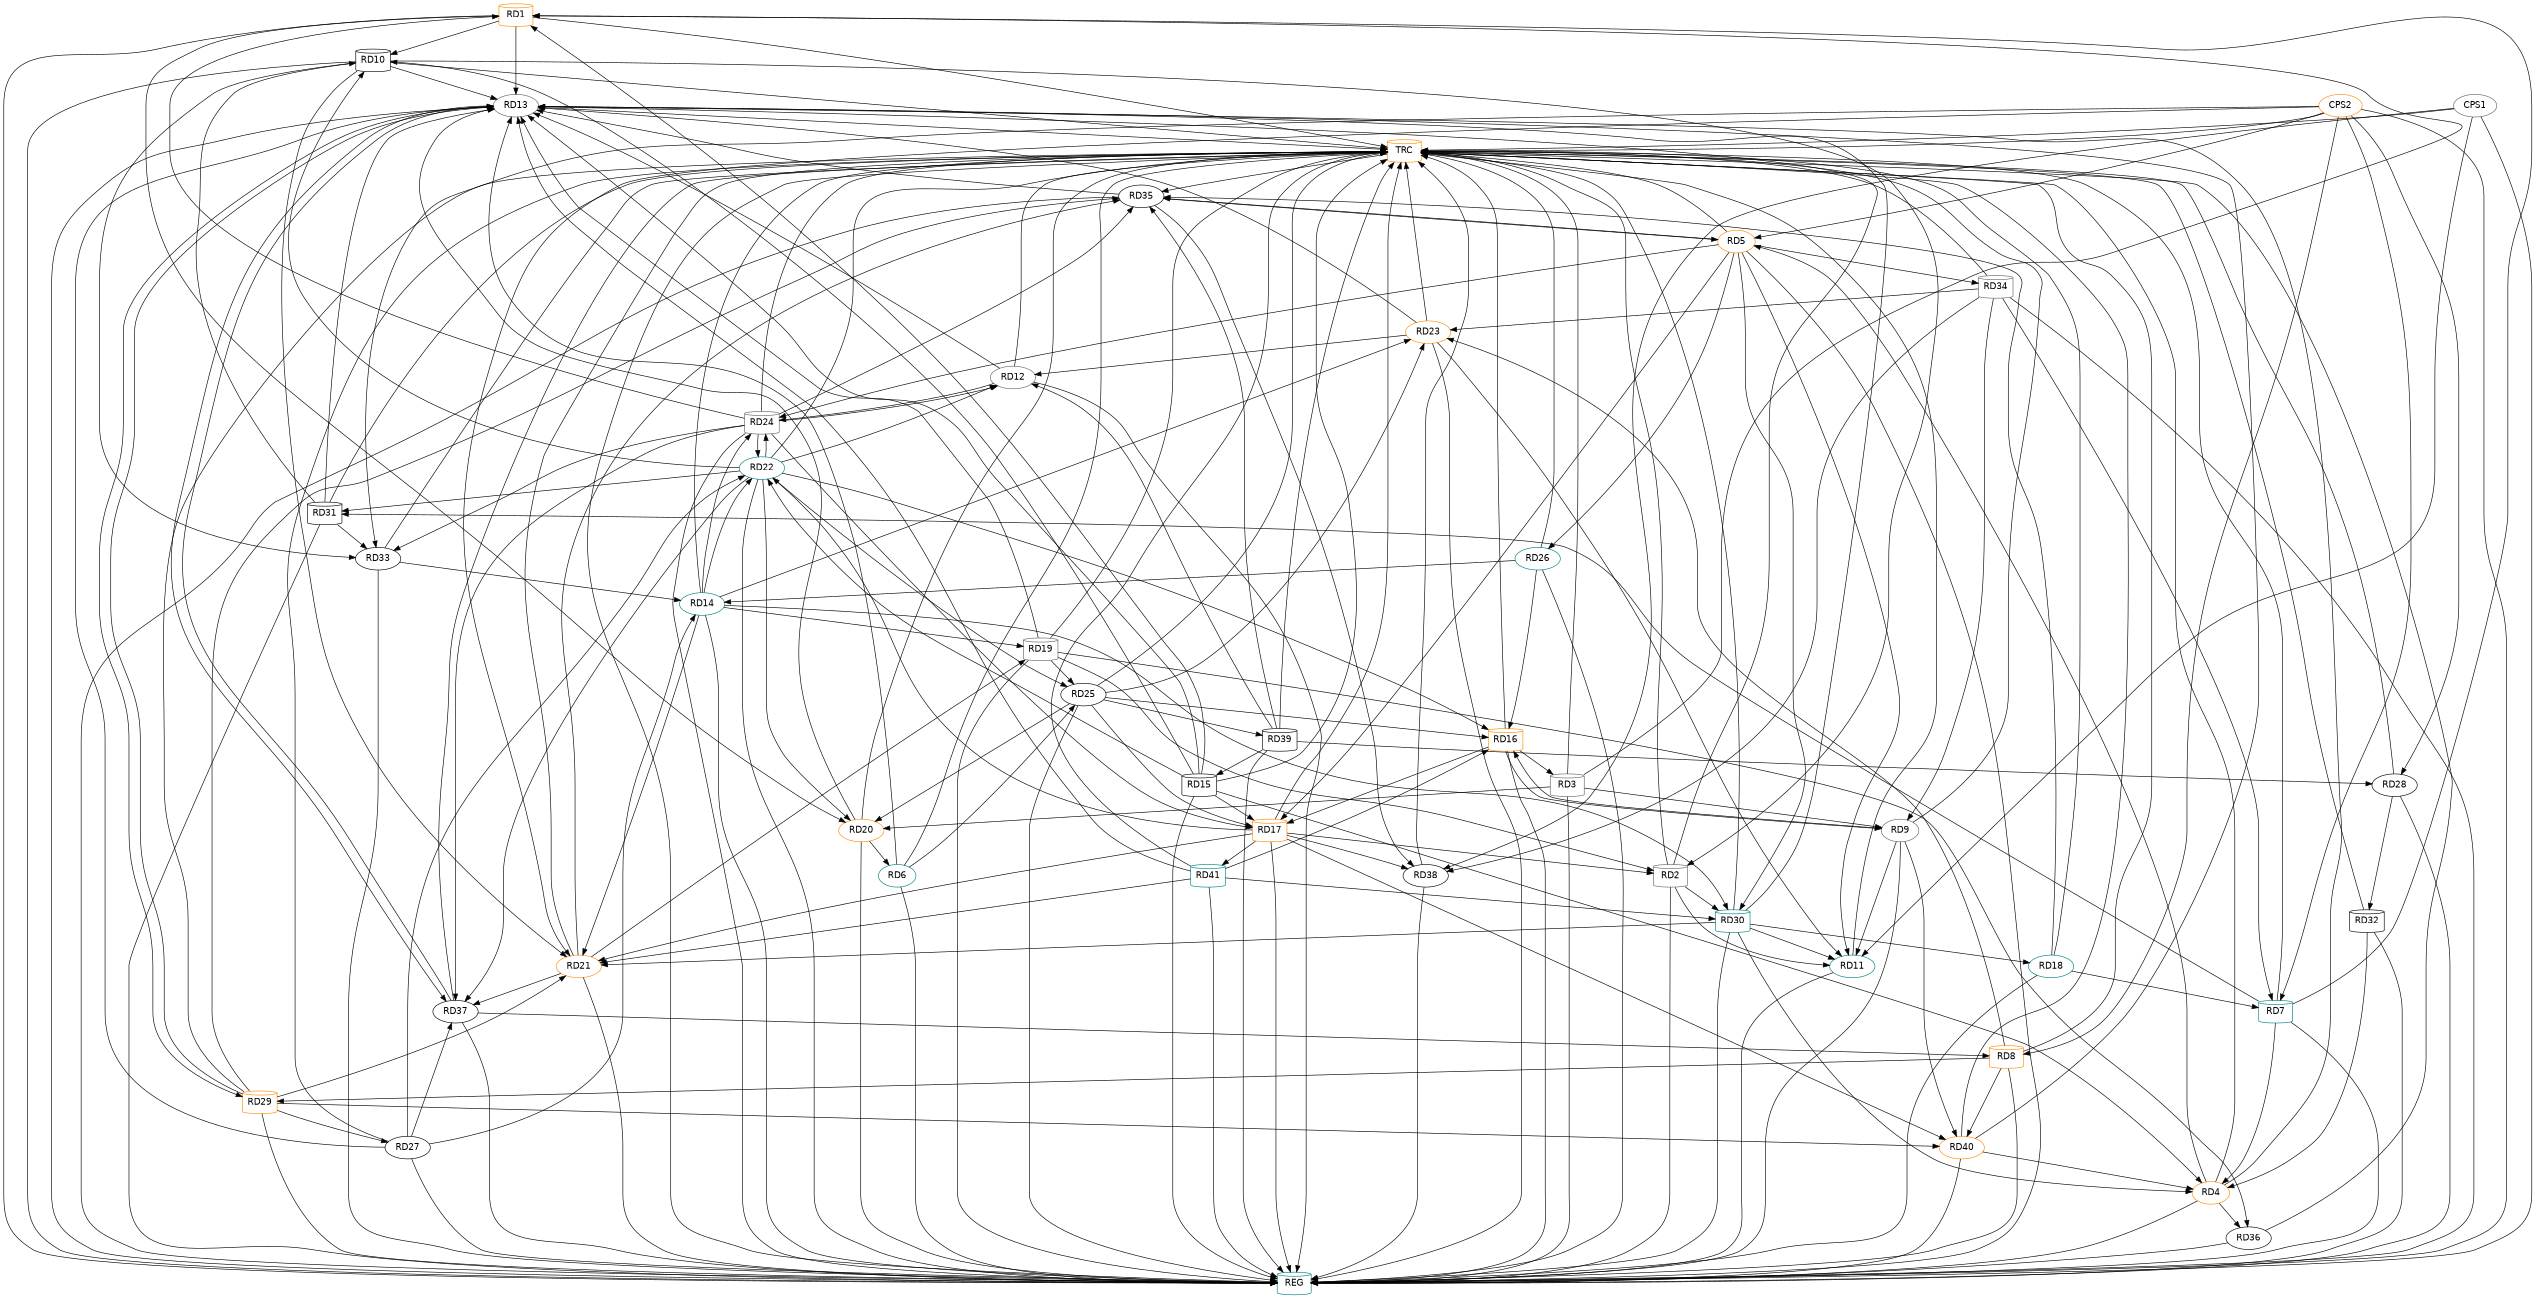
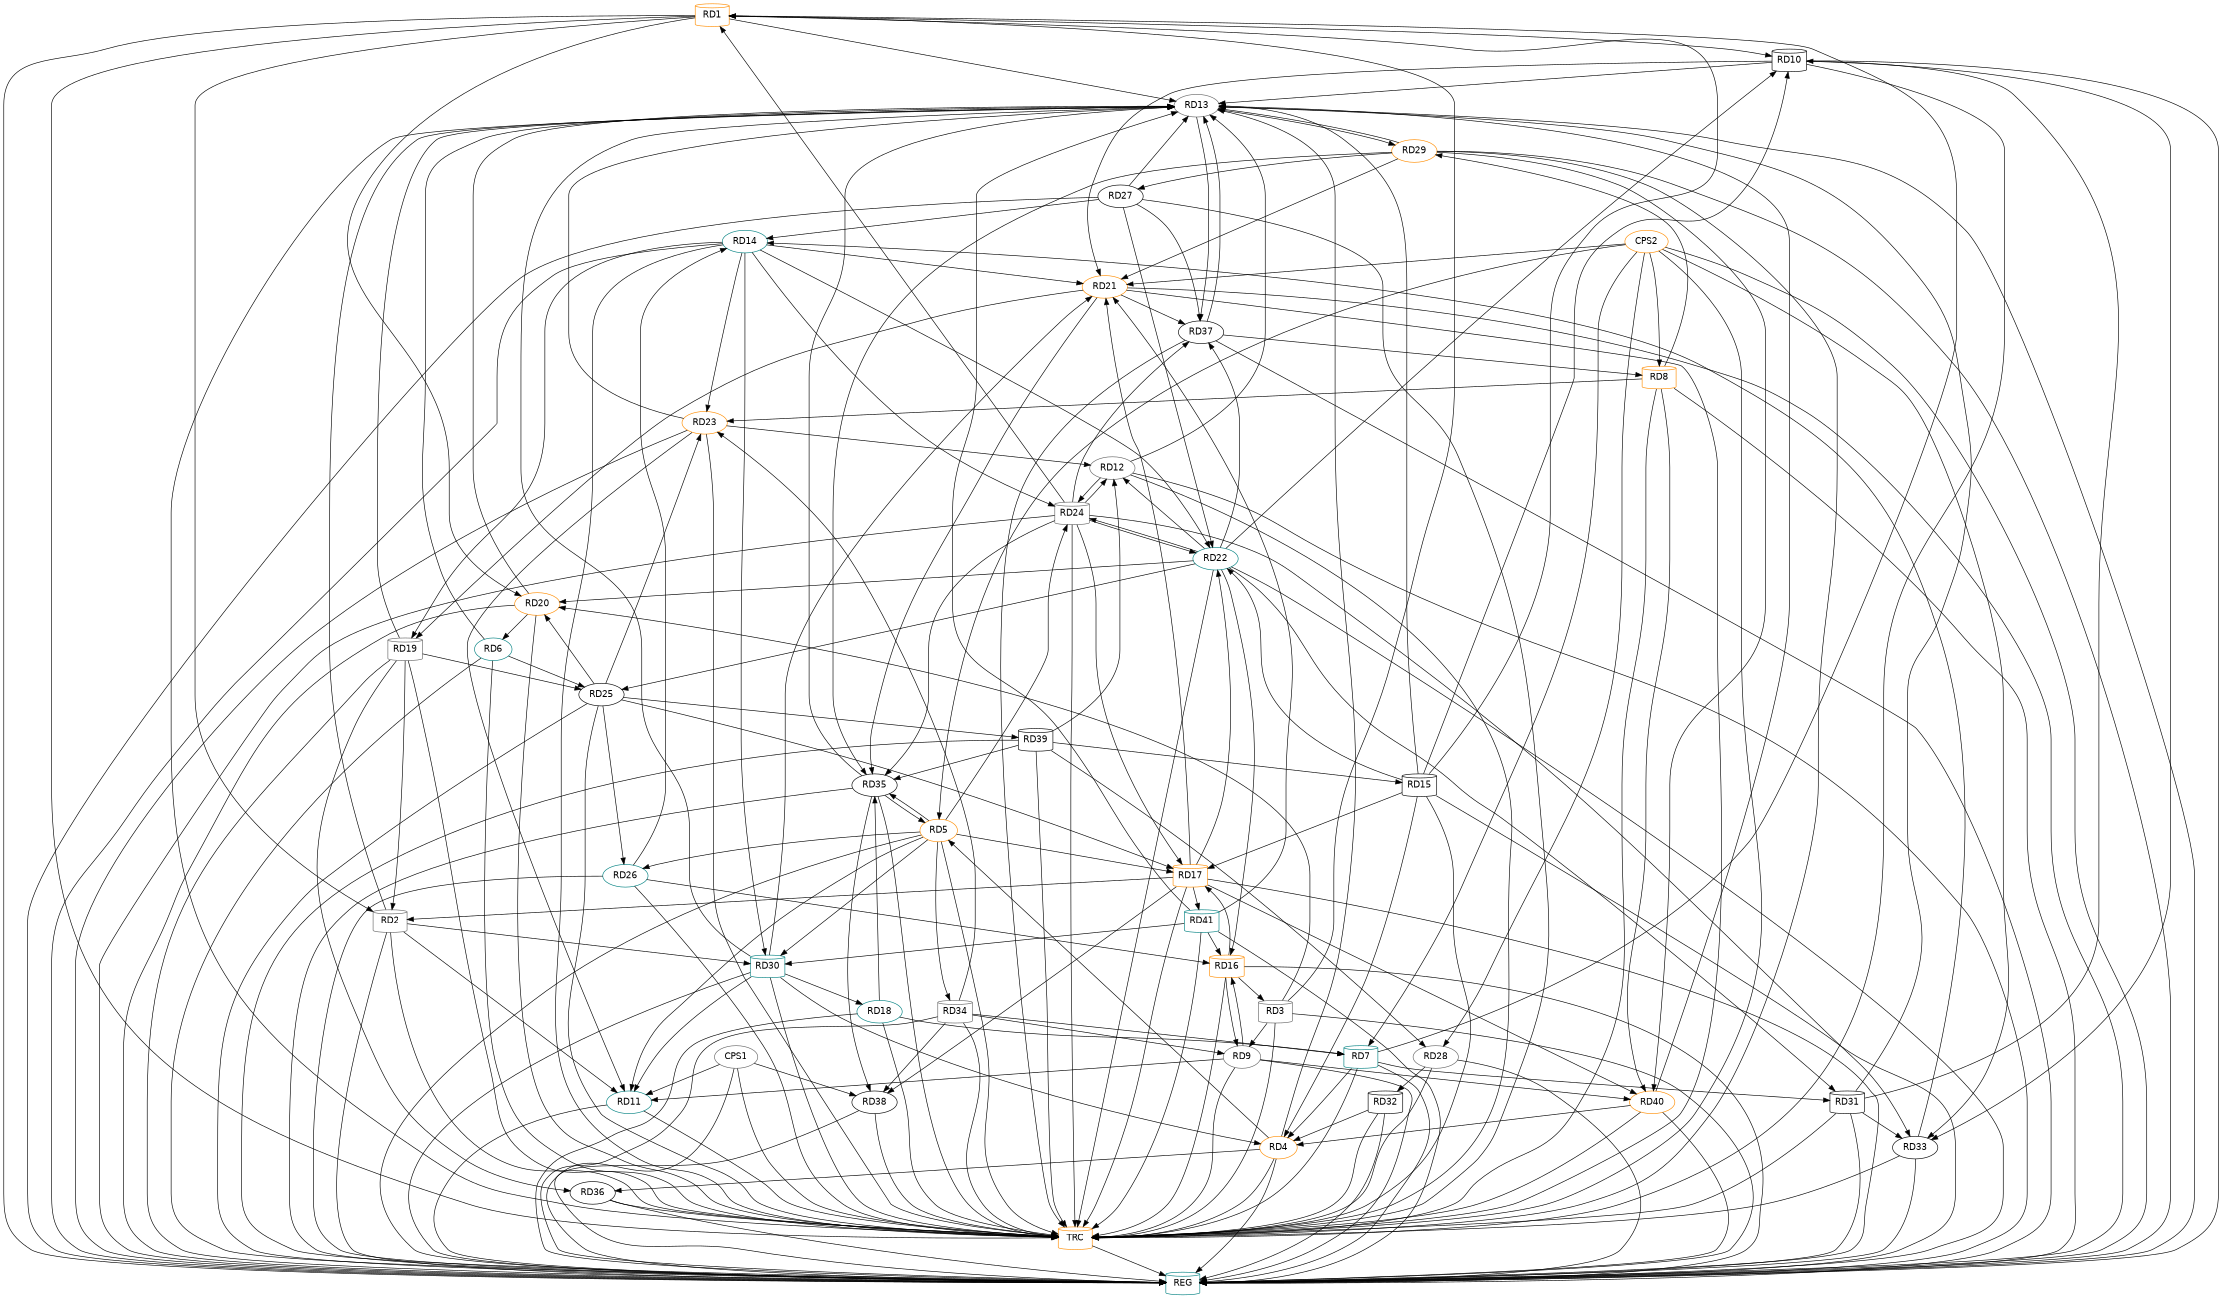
(1534, 105) -> (195, 286)
(1277, 171) -> (915, 1037)
(1294, 717) -> (613, 778)
(2395, 785) -> (1436, 1057)
(260, 1102) -> (1414, 151)
